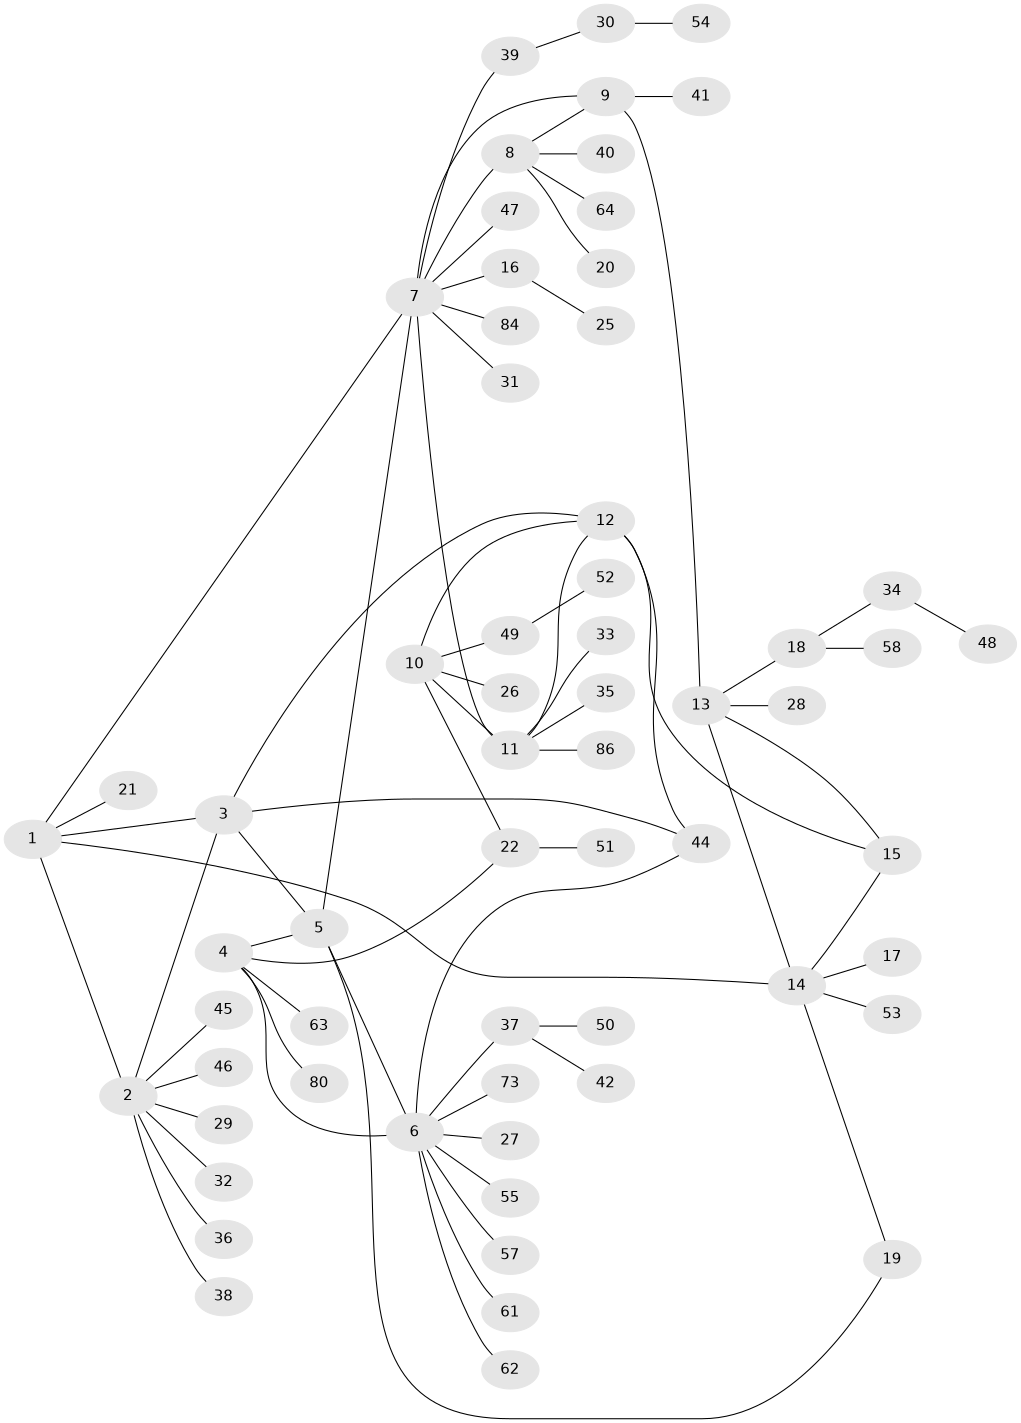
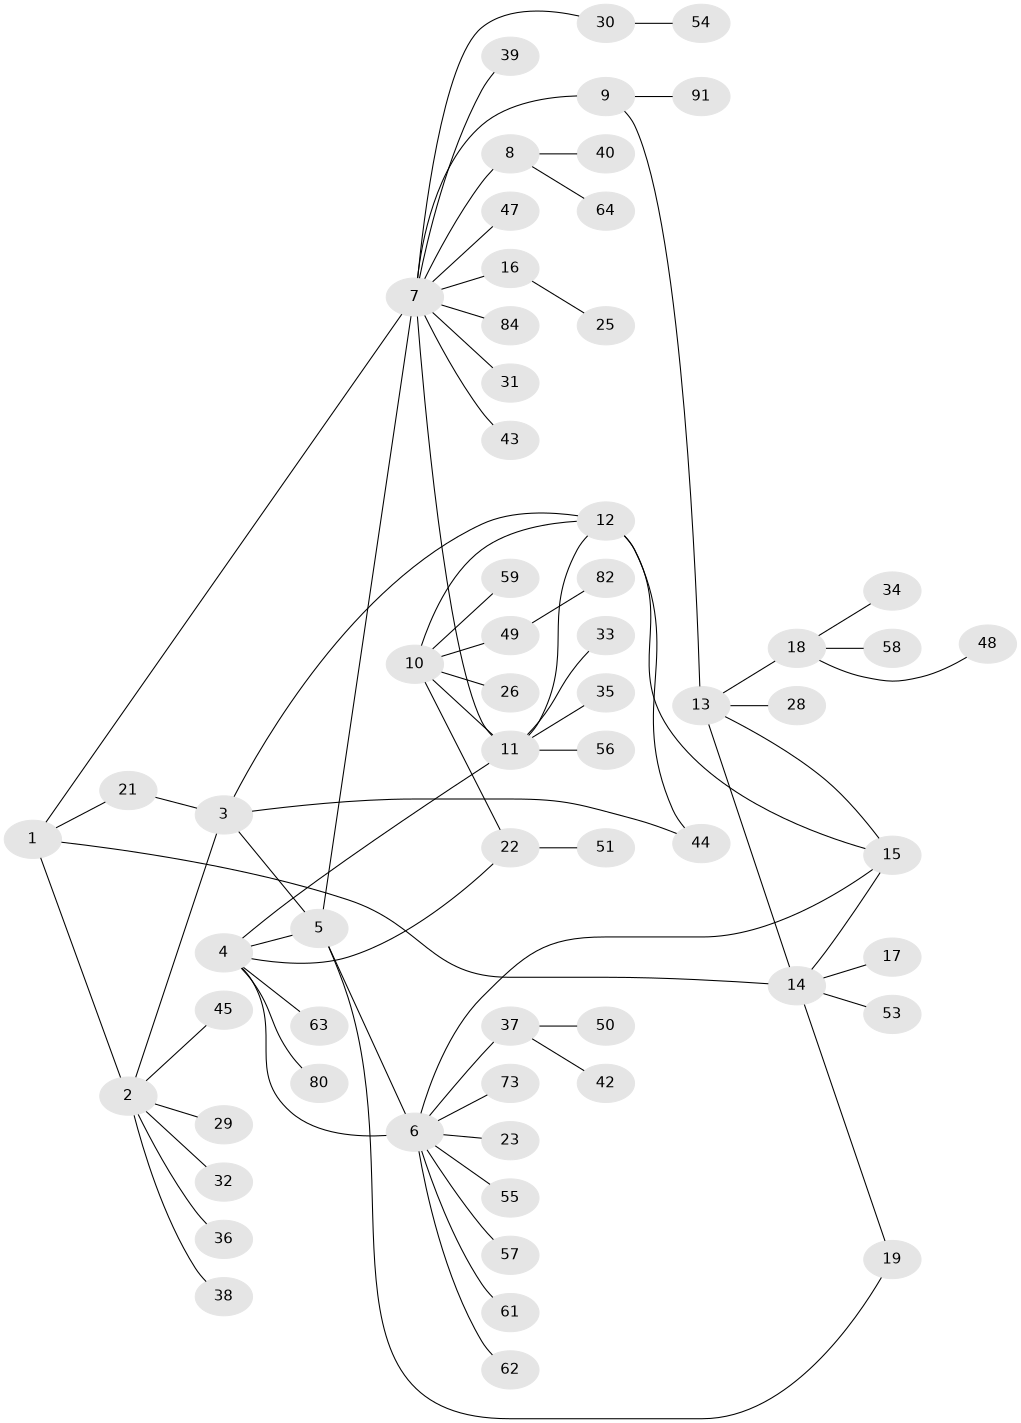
(558, 40) -> (448, 99)
(701, 97) -> (701, 97)
(558, 125) -> none
(606, 268) -> none
none -> (510, 440)
none -> (510, 578)
(606, 578) -> (606, 578)
(940, 618) -> (894, 681)
(606, 750) -> (606, 750)
(129, 827) -> (176, 803)
none -> (364, 848)
(484, 920) -> (609, 937)
(224, 1067) -> none
(510, 1141) -> (510, 1141)
